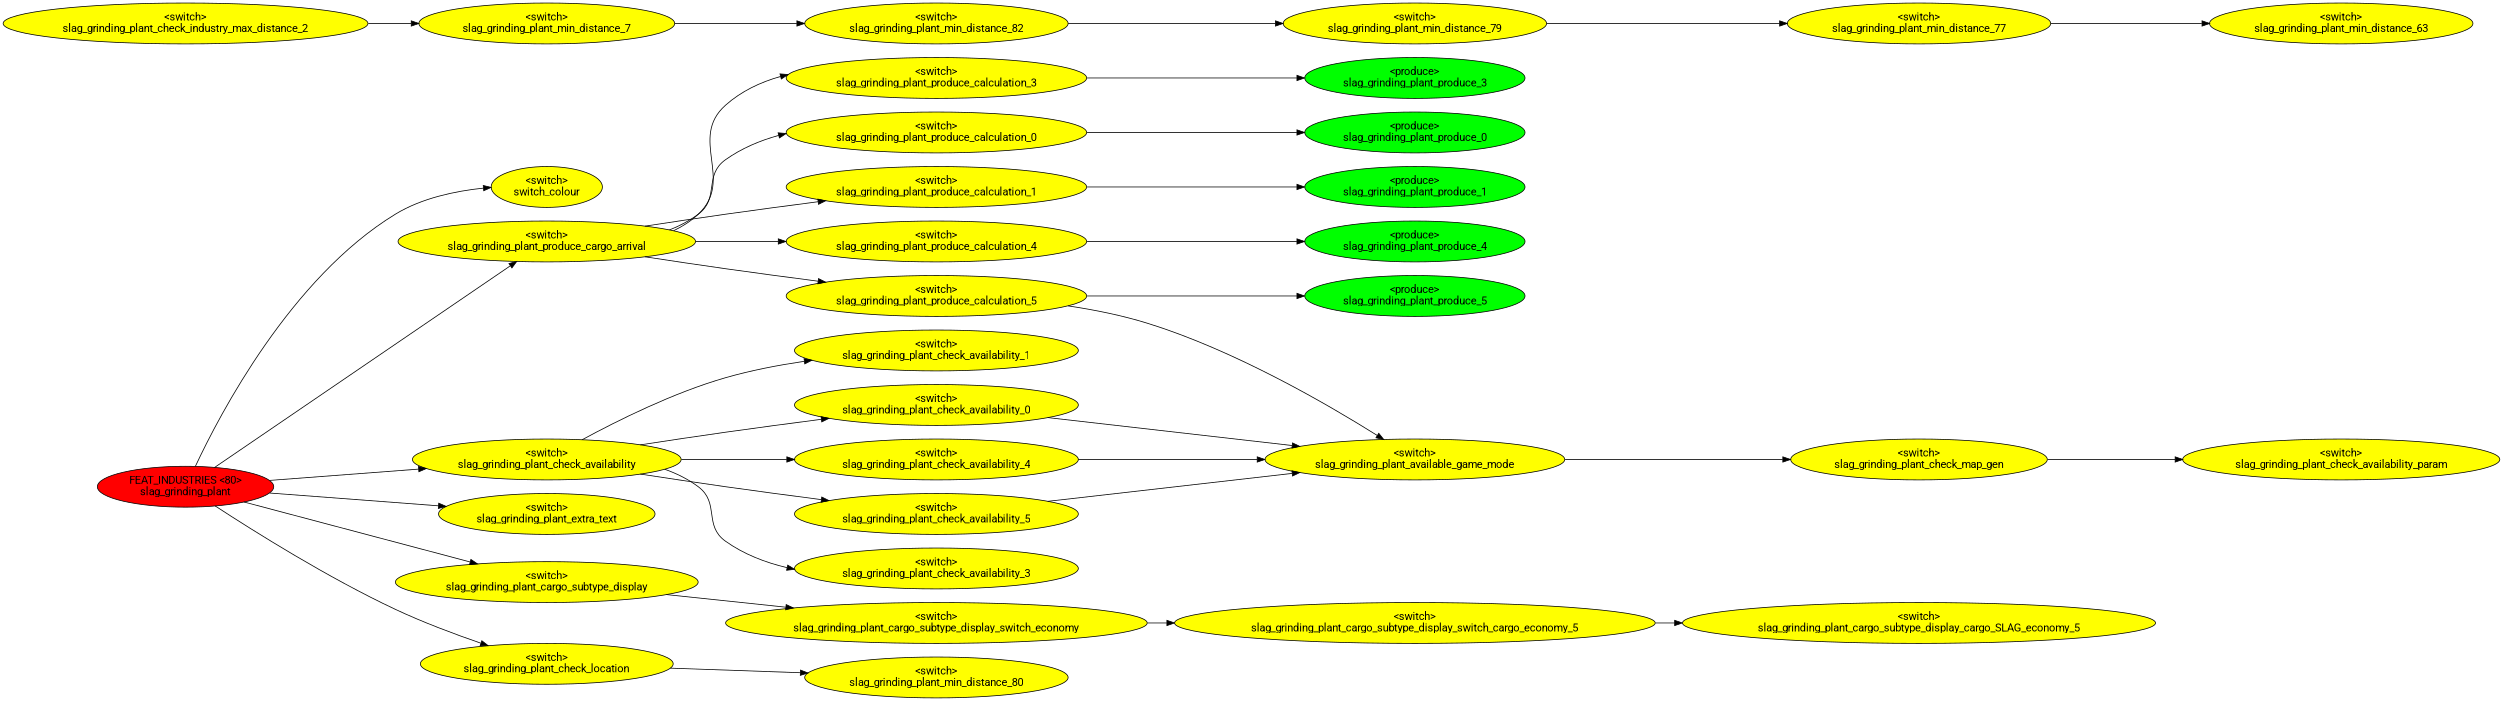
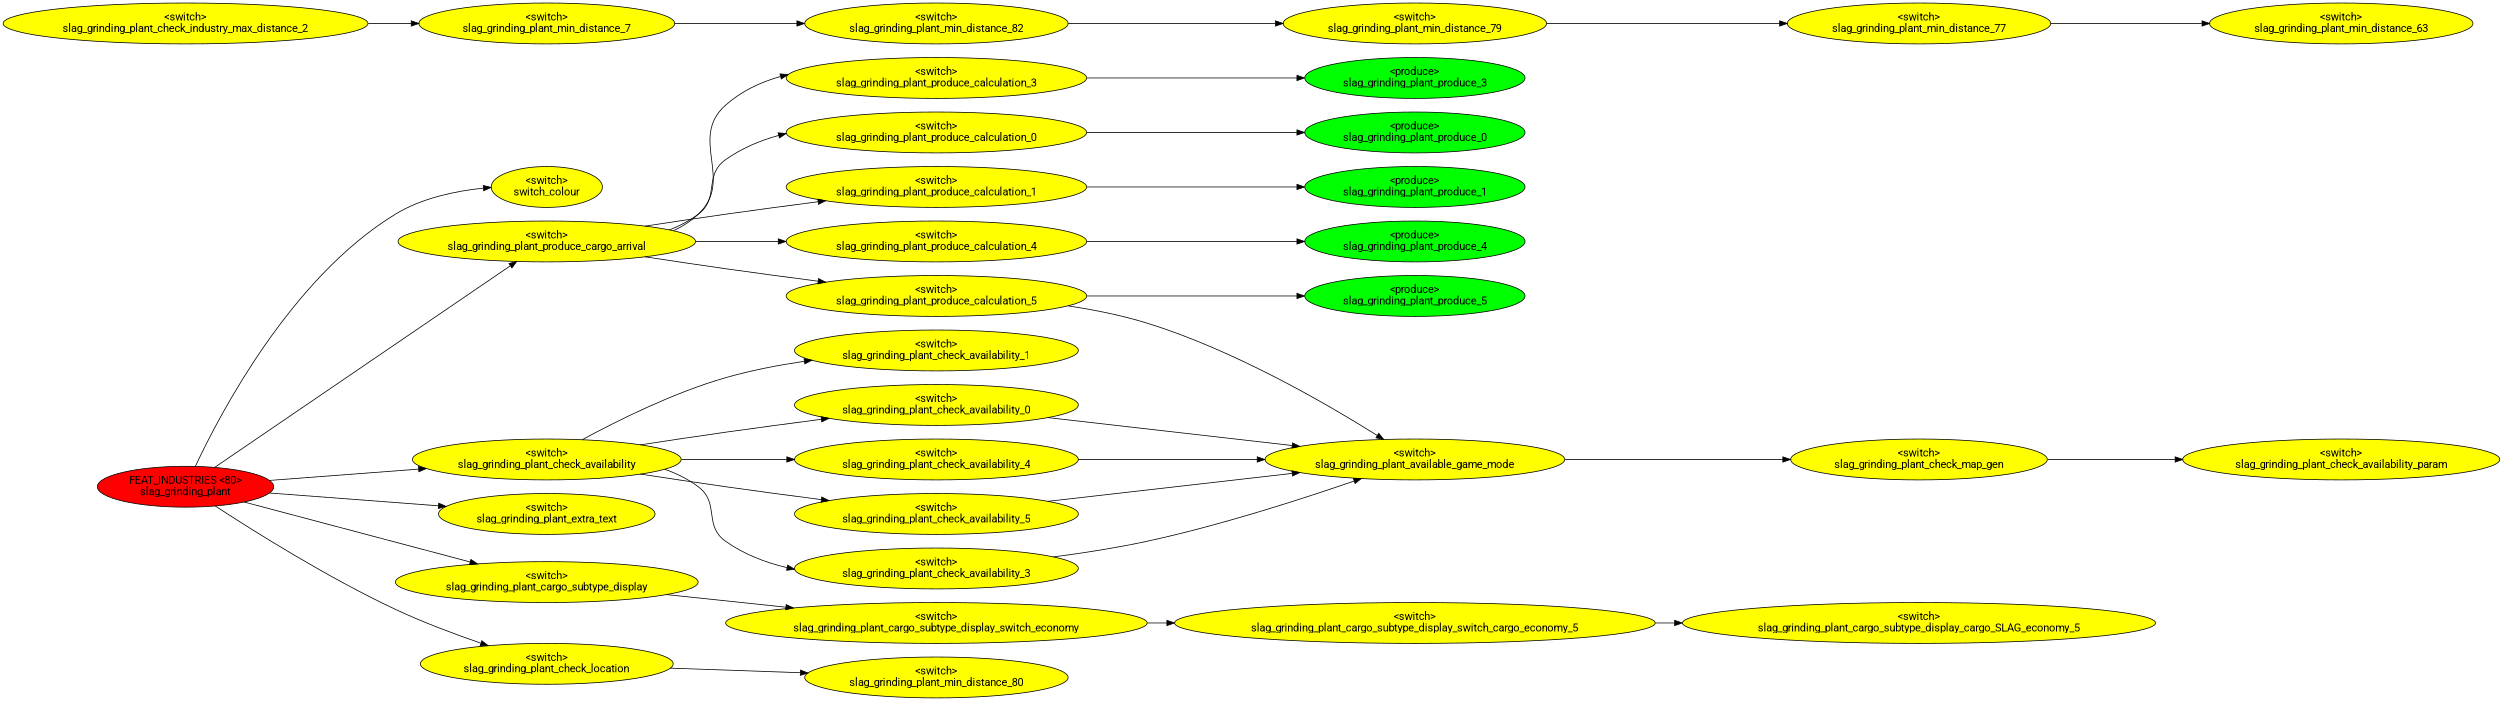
none -> (1206, 527)
